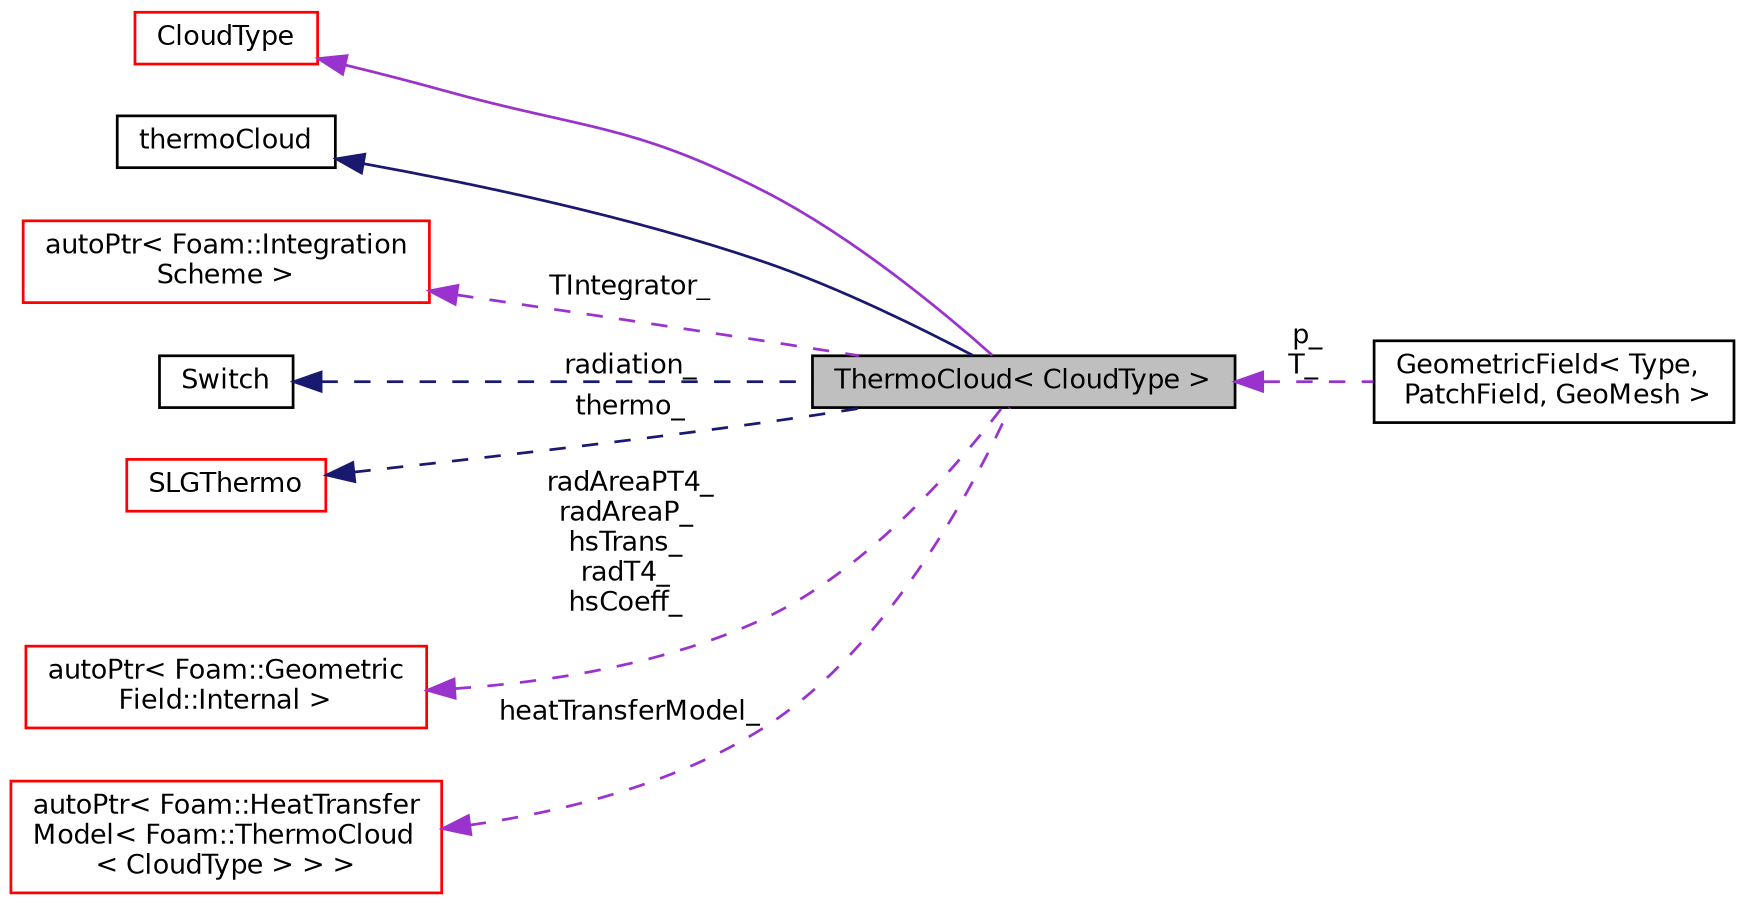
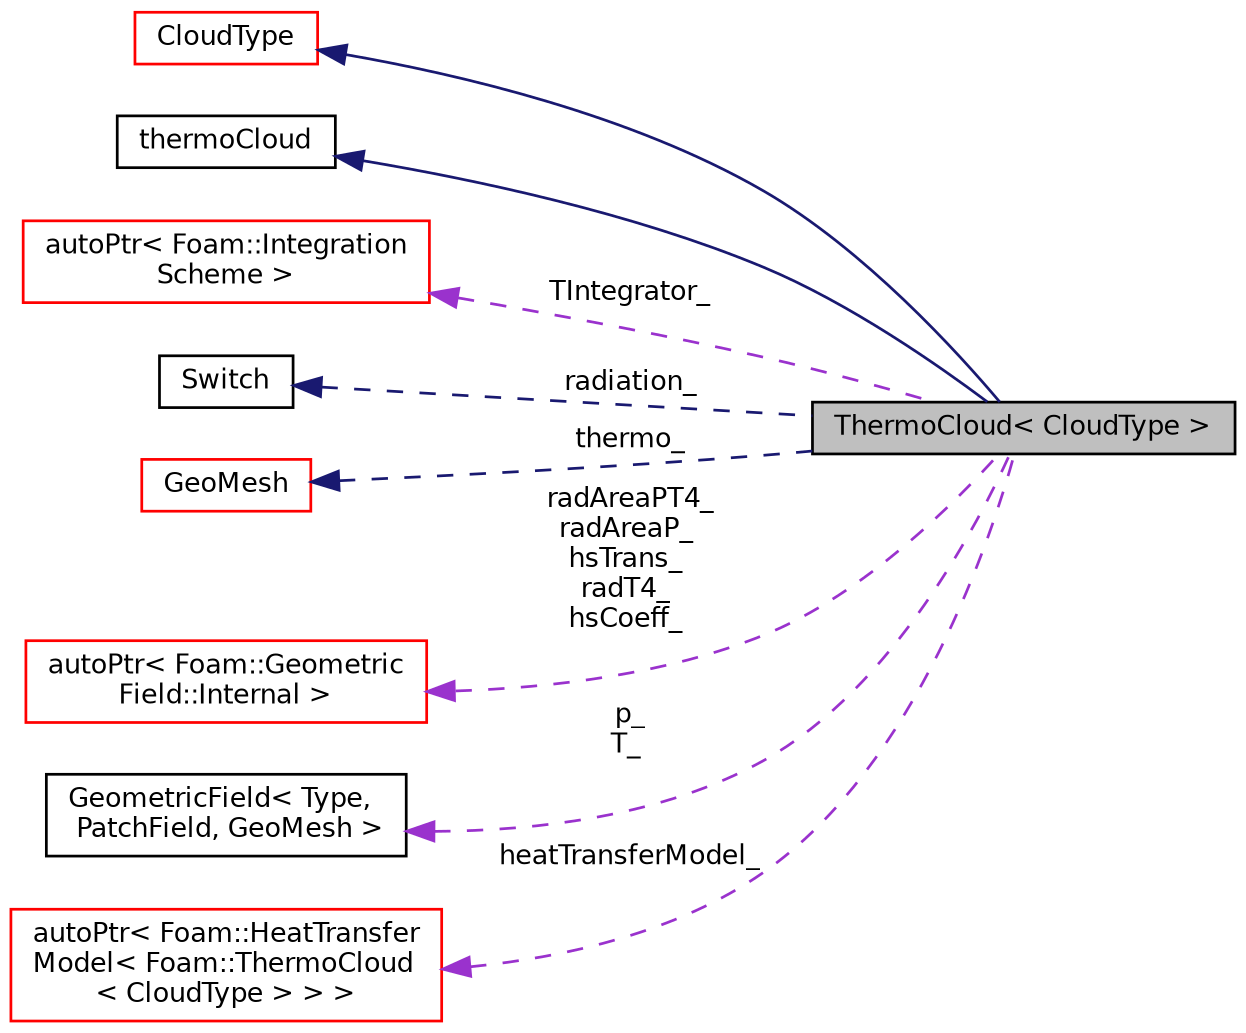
(693, 159) -> (709, 162)
(1319, 382) -> (788, 744)
(226, 485) -> (226, 485)
